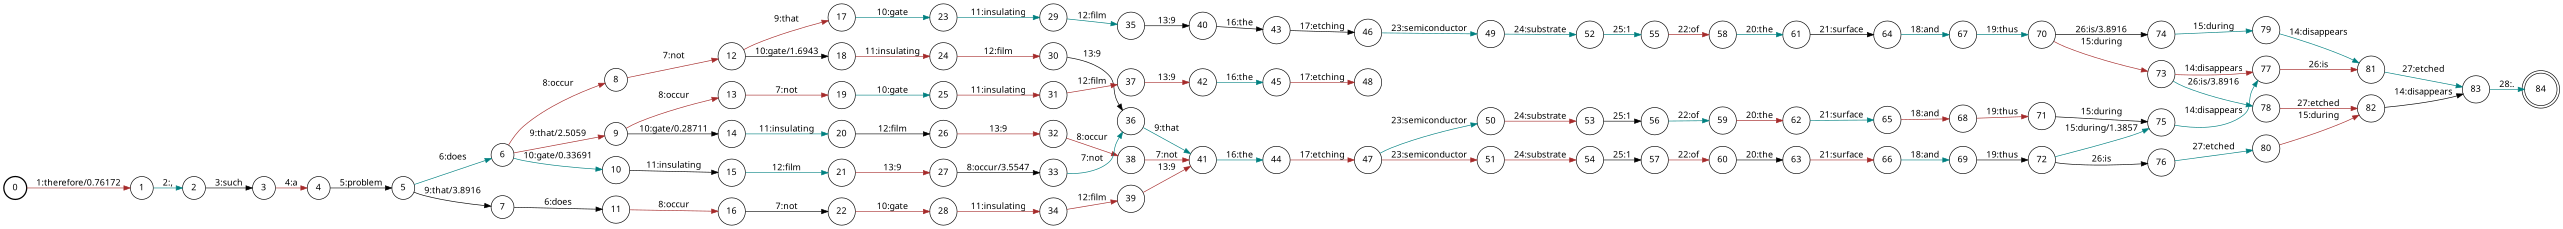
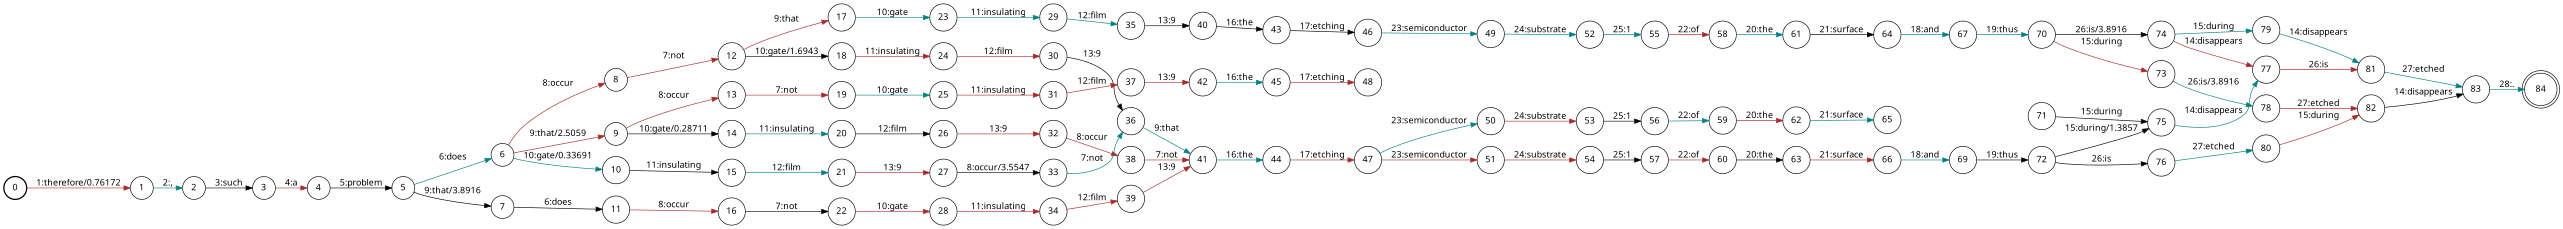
(2211, 75) -> (2210, 54)
(1963, 119) -> none
(2099, 145) -> (2099, 145)
